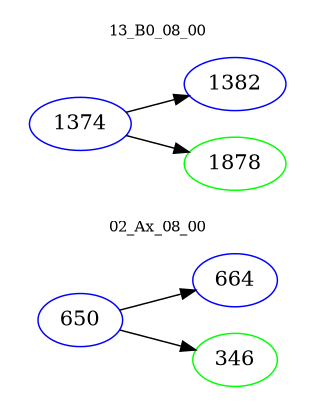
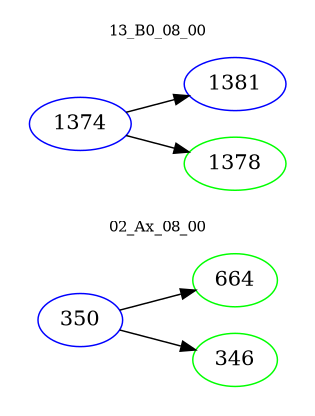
(235, 84) -> (235, 84)
(235, 164) -> (235, 164)
(235, 280) -> (235, 280)
(80, 320) -> (80, 320)
